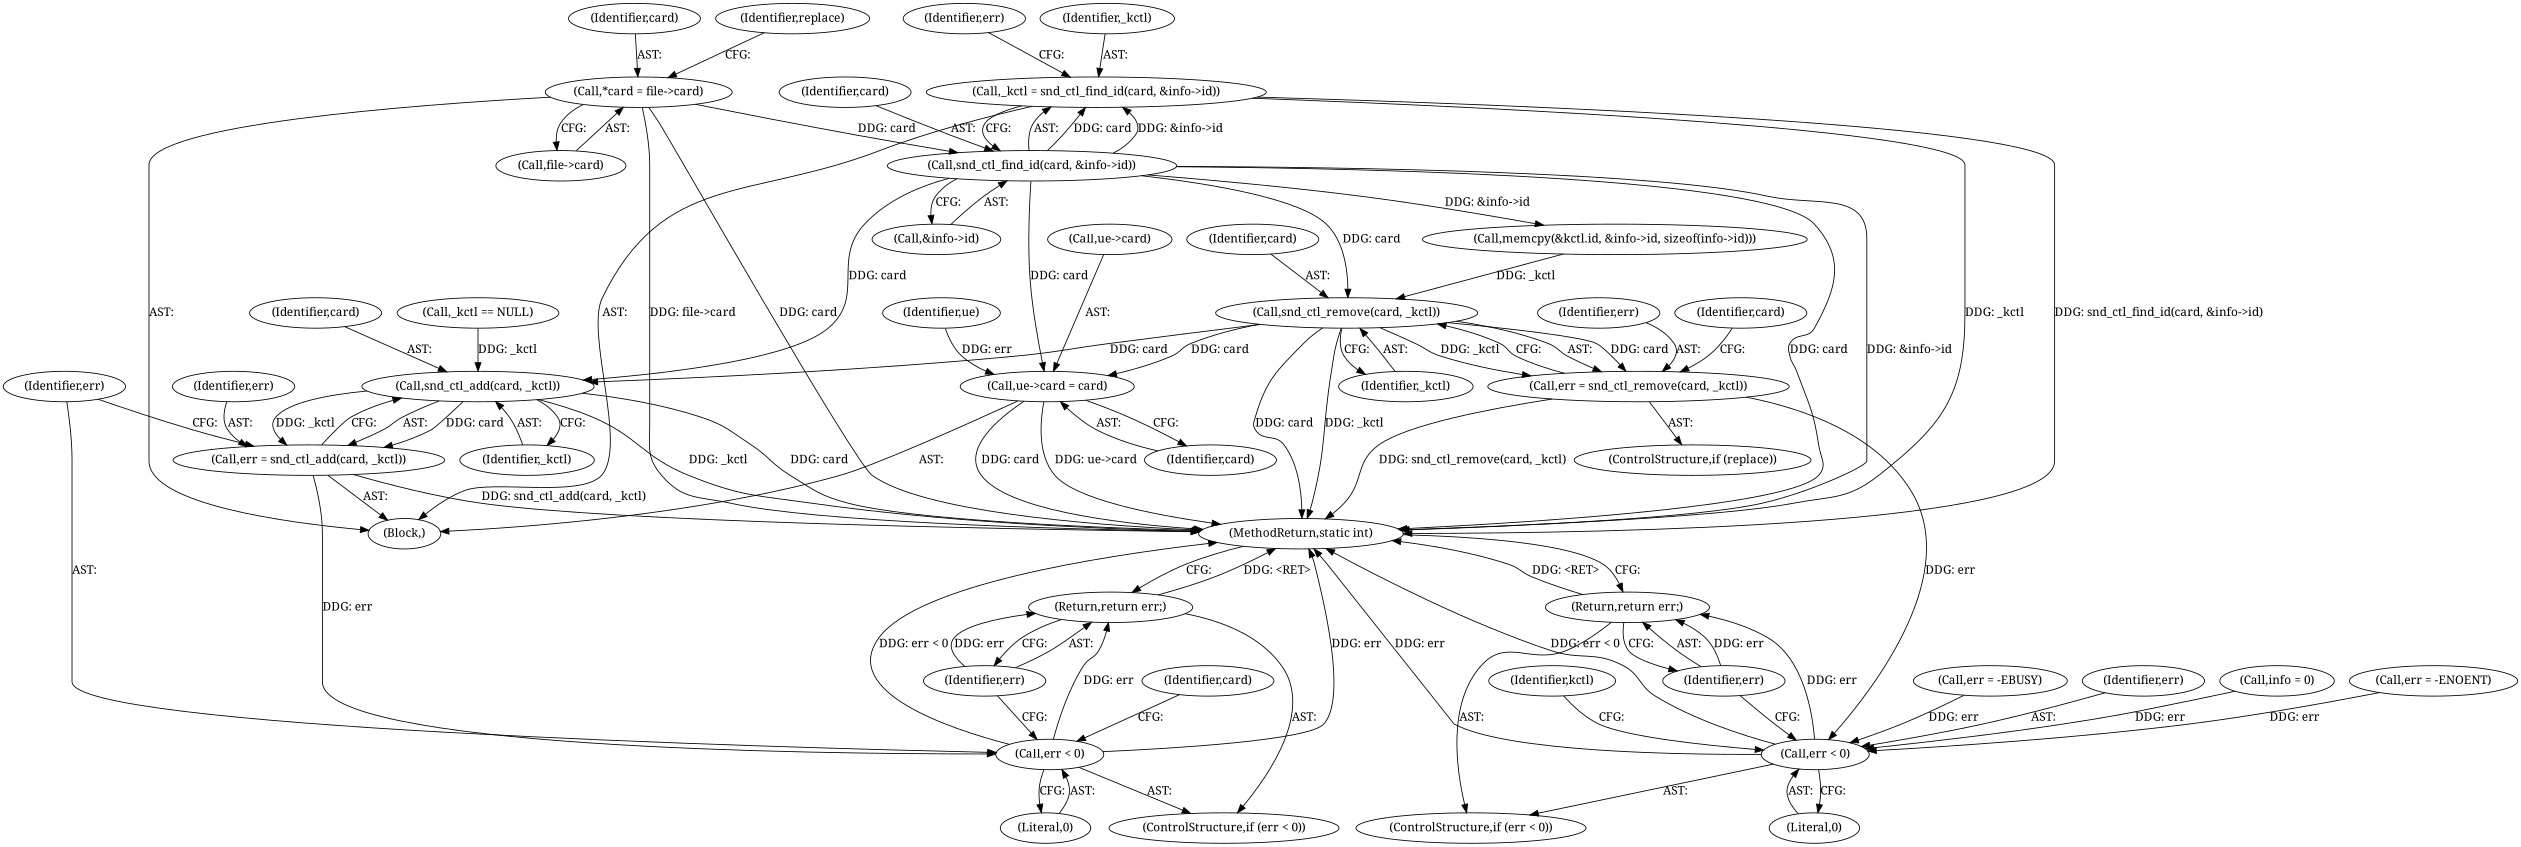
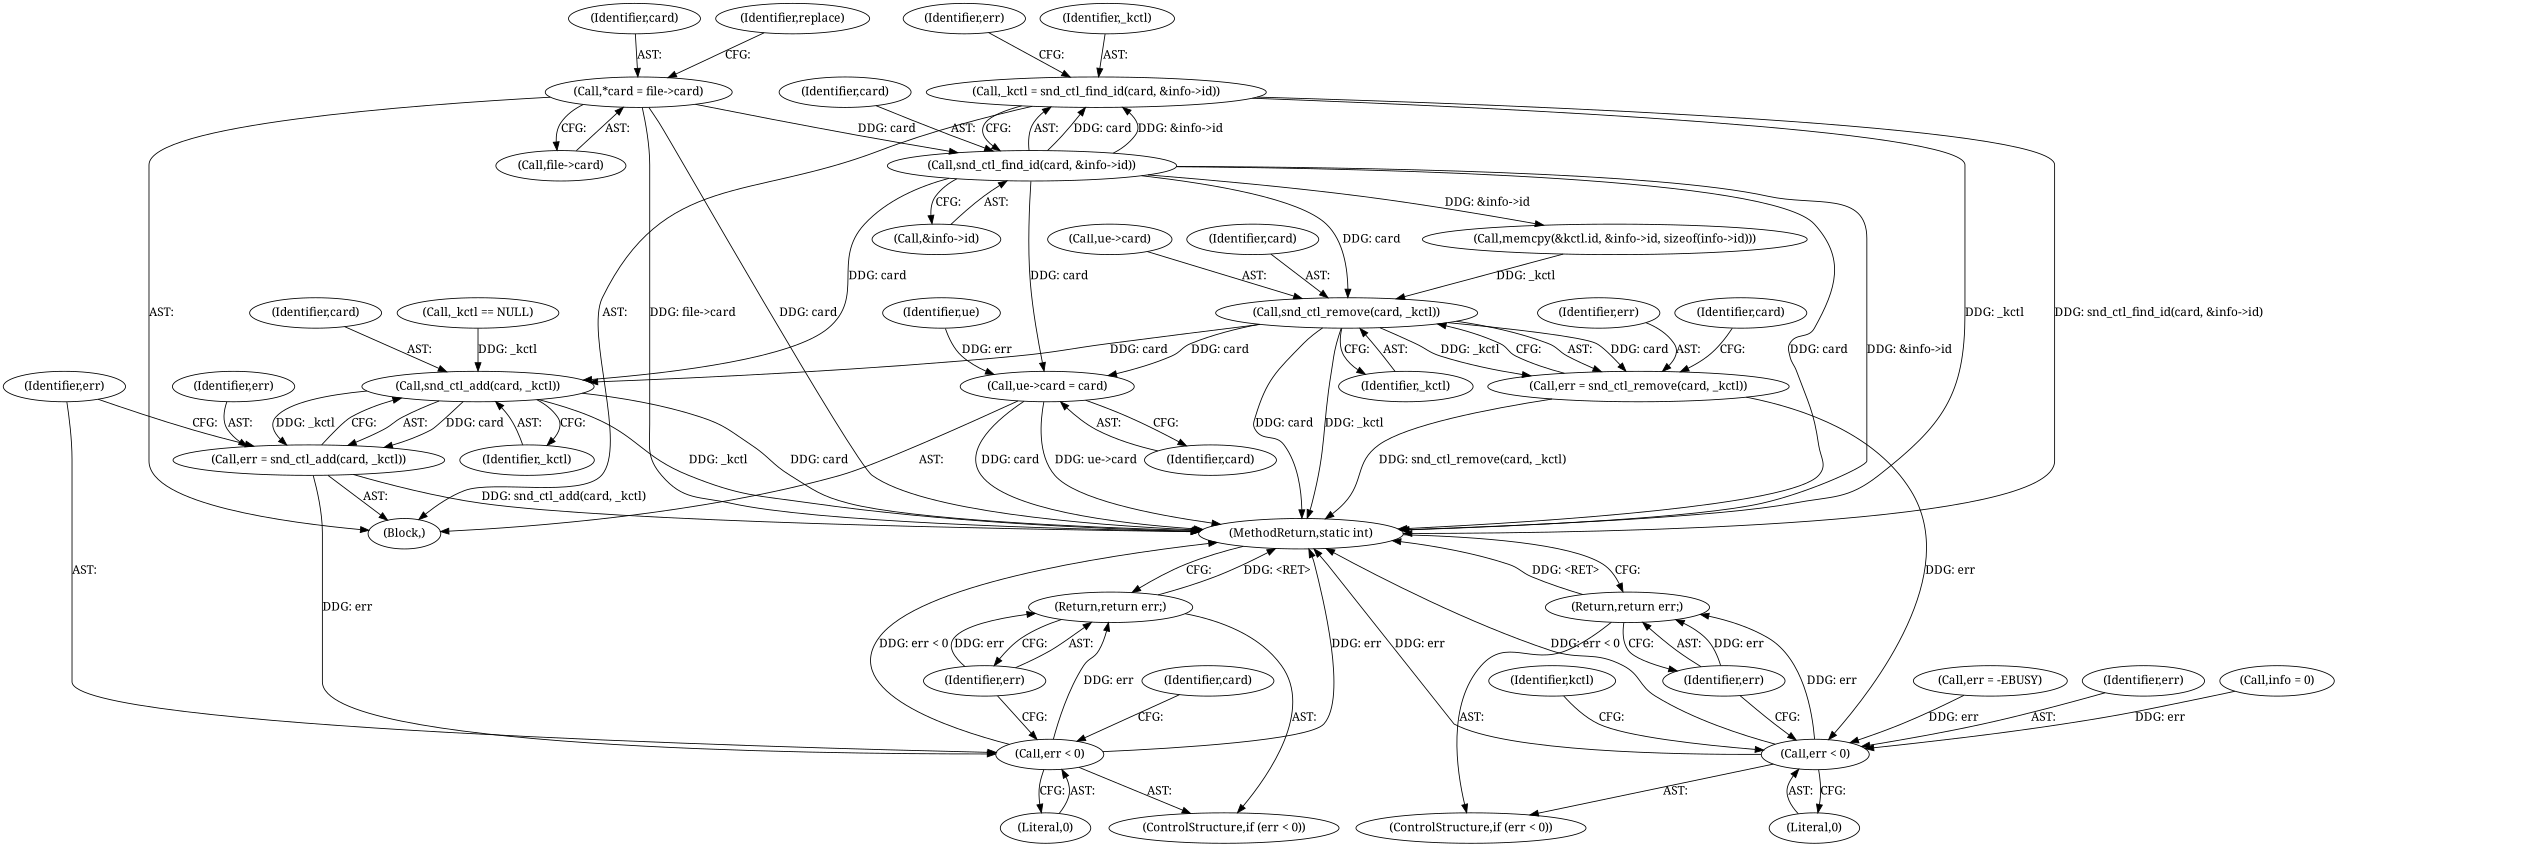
(1080, 309) -> (1221, 274)
(1693, 460) -> none
(2434, 681) -> none
